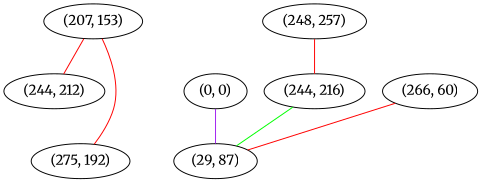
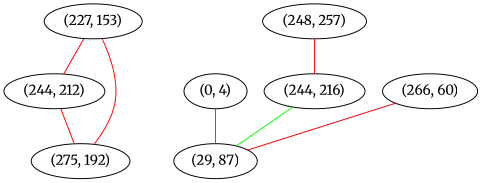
(93, 21) -> (93, 21)
(216, 91) -> (216, 91)
none -> (67, 126)
